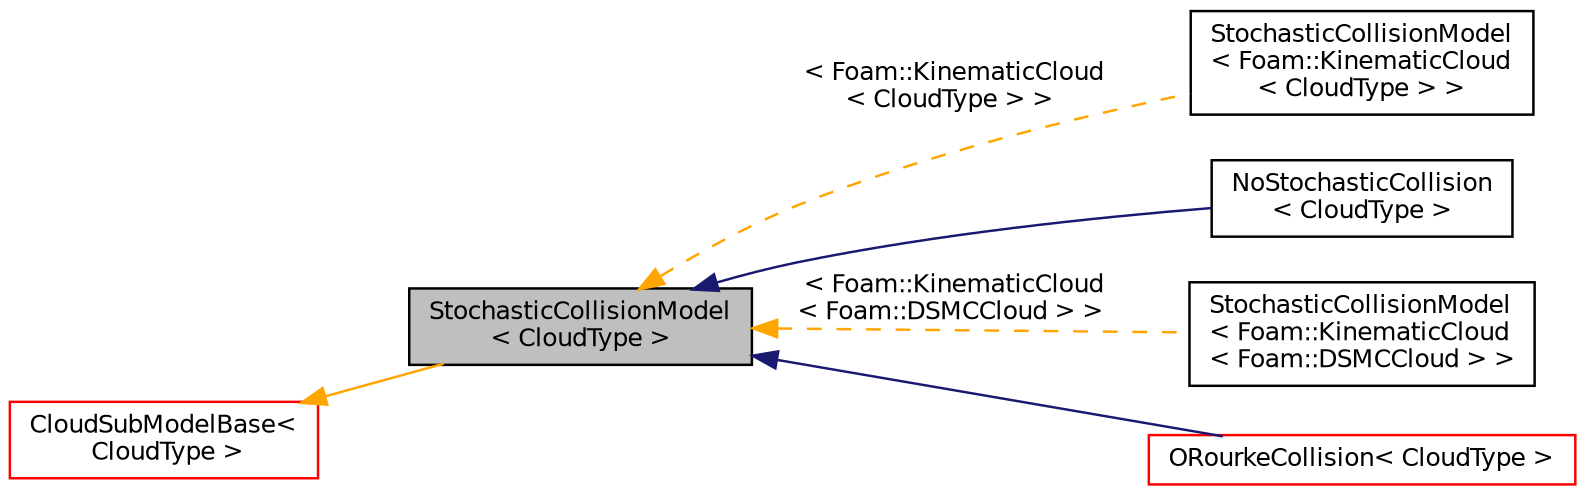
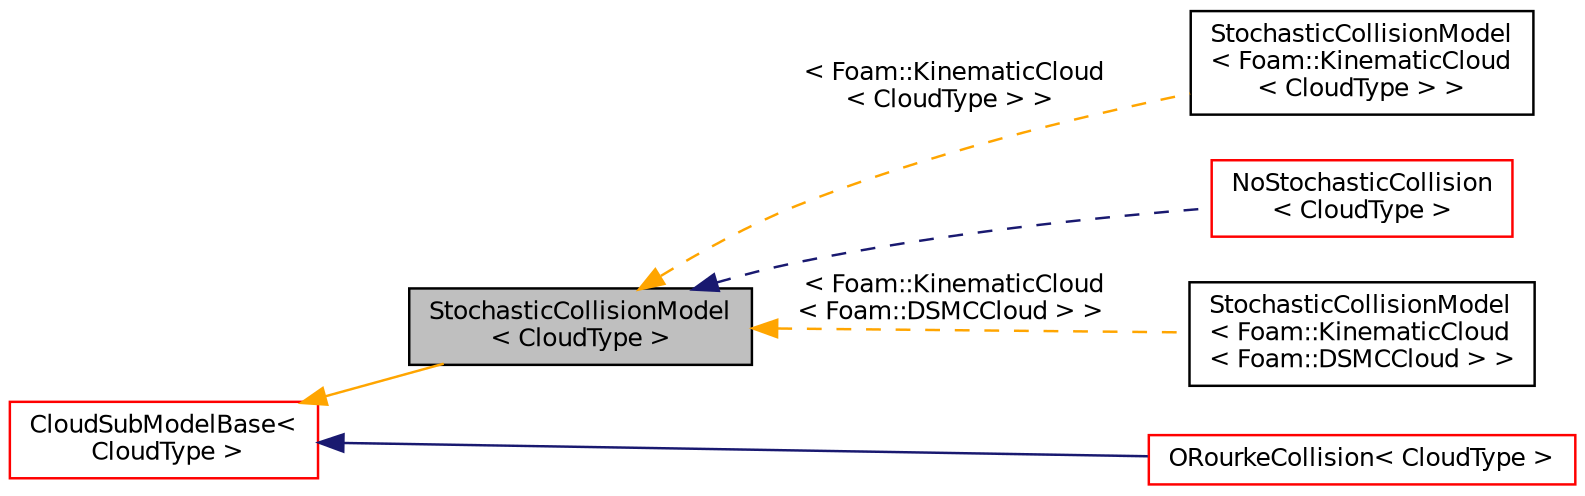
(1362, 198) -> (1362, 198)
(962, 235) -> (962, 235)
(1000, 398) -> (746, 450)
